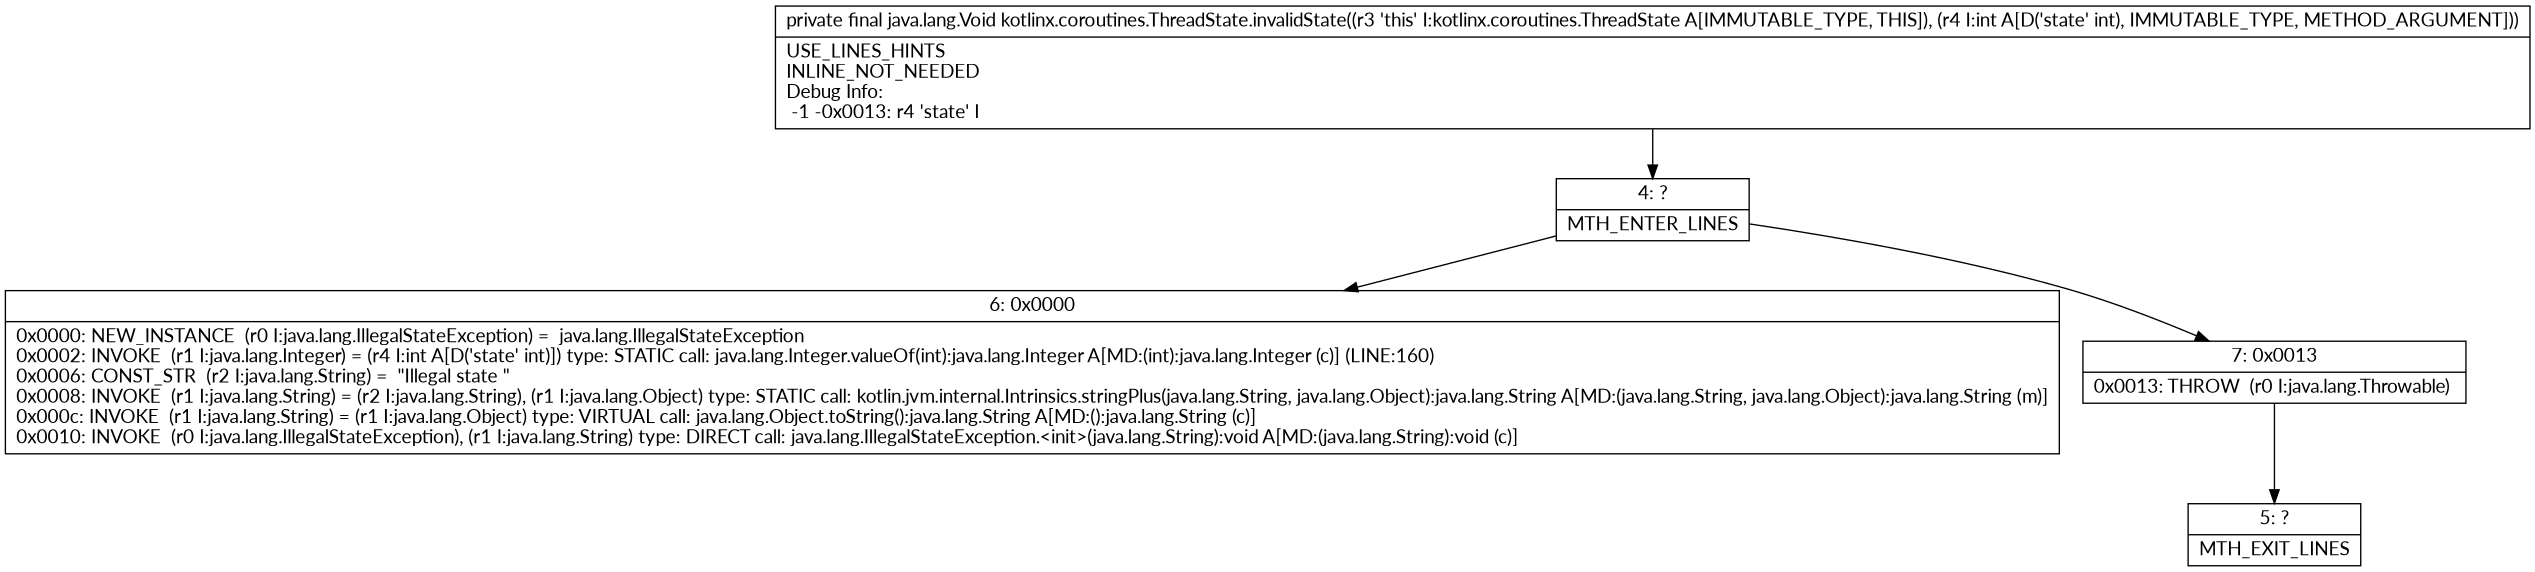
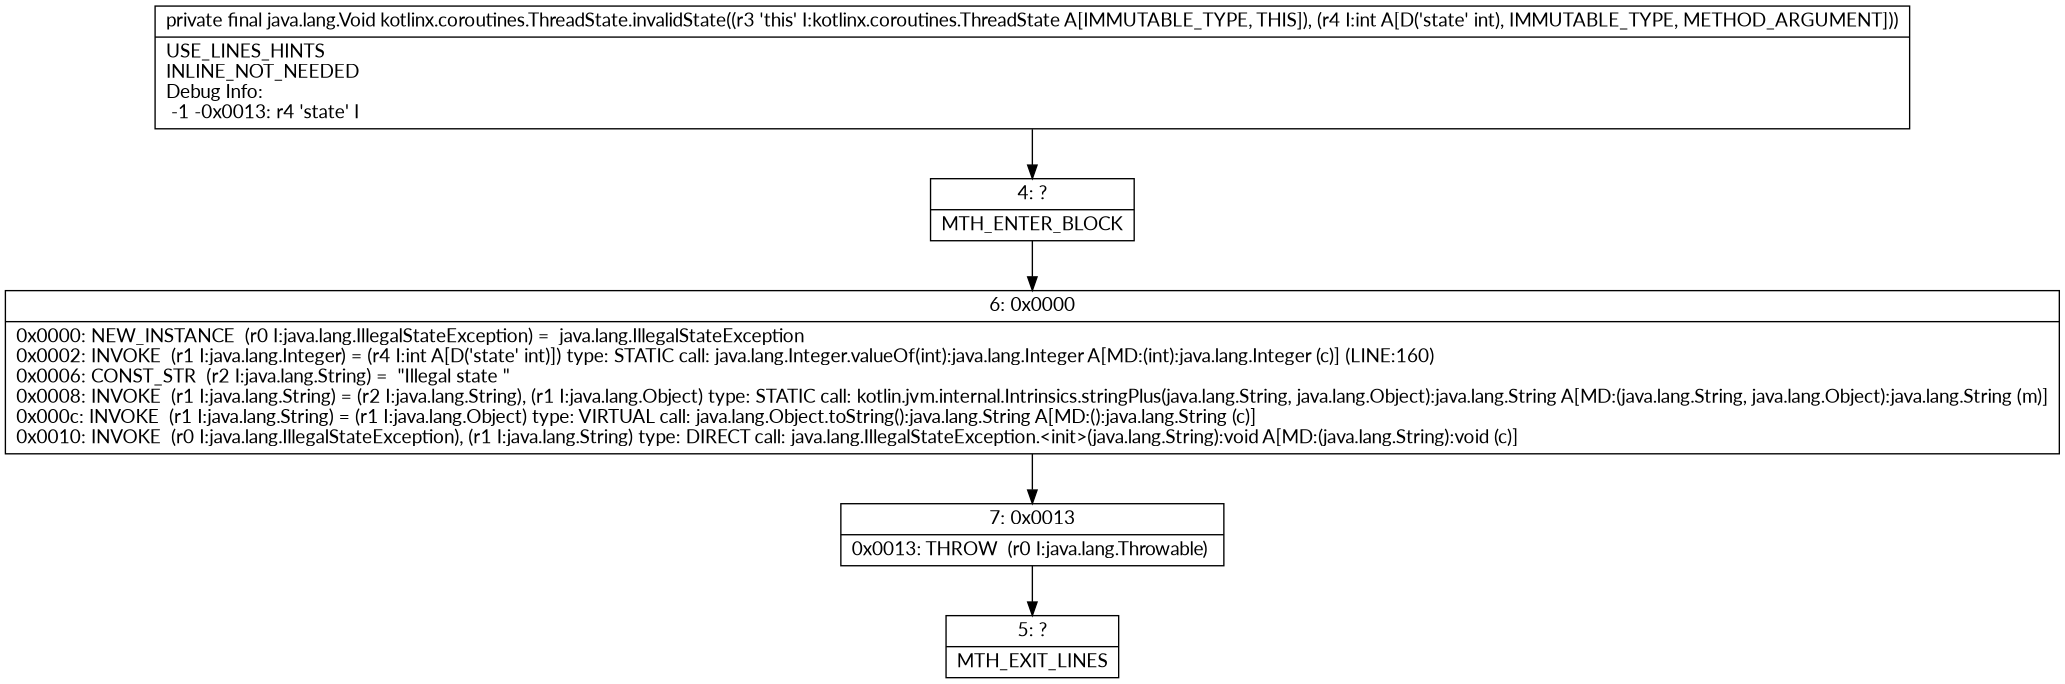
(1653, 225) -> (1032, 225)
(1976, 266) -> (1032, 472)
